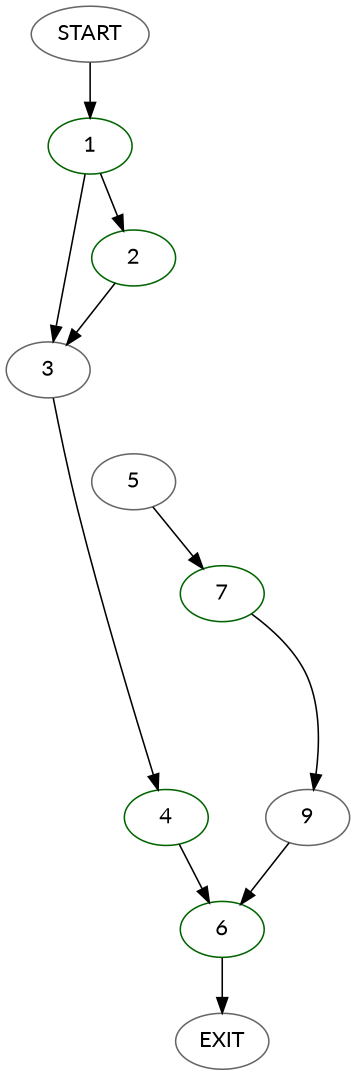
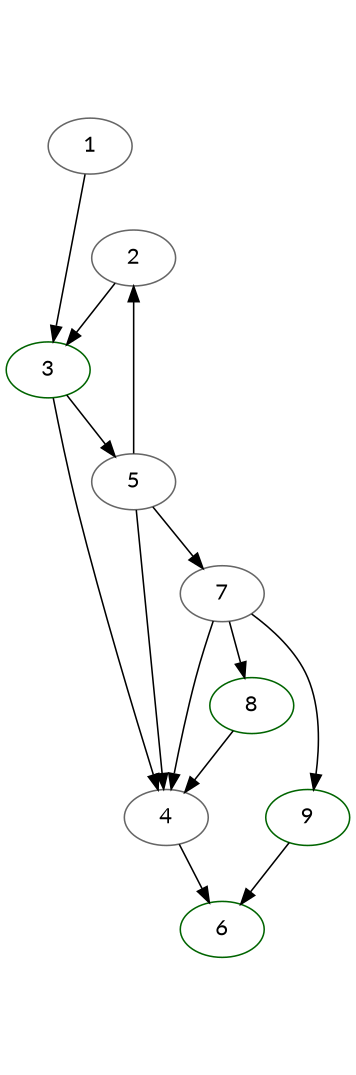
(90, 34) -> none
(90, 146) -> (90, 146)
(109, 195) -> (134, 378)
(134, 258) -> (134, 258)
(48, 370) -> (48, 370)
none -> (86, 420)
(222, 594) -> (222, 594)
none -> (149, 642)
none -> (191, 696)
none -> (252, 706)
(166, 817) -> (166, 817)
(308, 817) -> (308, 817)
(222, 1041) -> none
